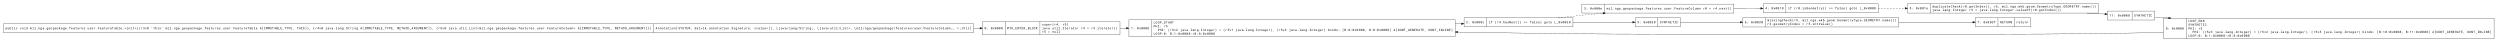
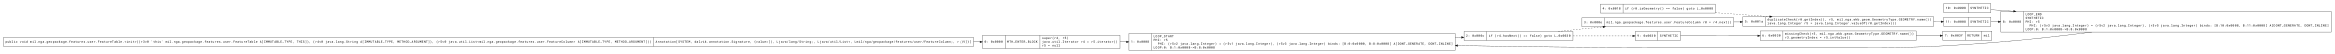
(1747, 8) -> (1737, 22)
none -> (1967, 8)
(1603, 22) -> (1603, 36)
(2023, 22) -> (1987, 36)
